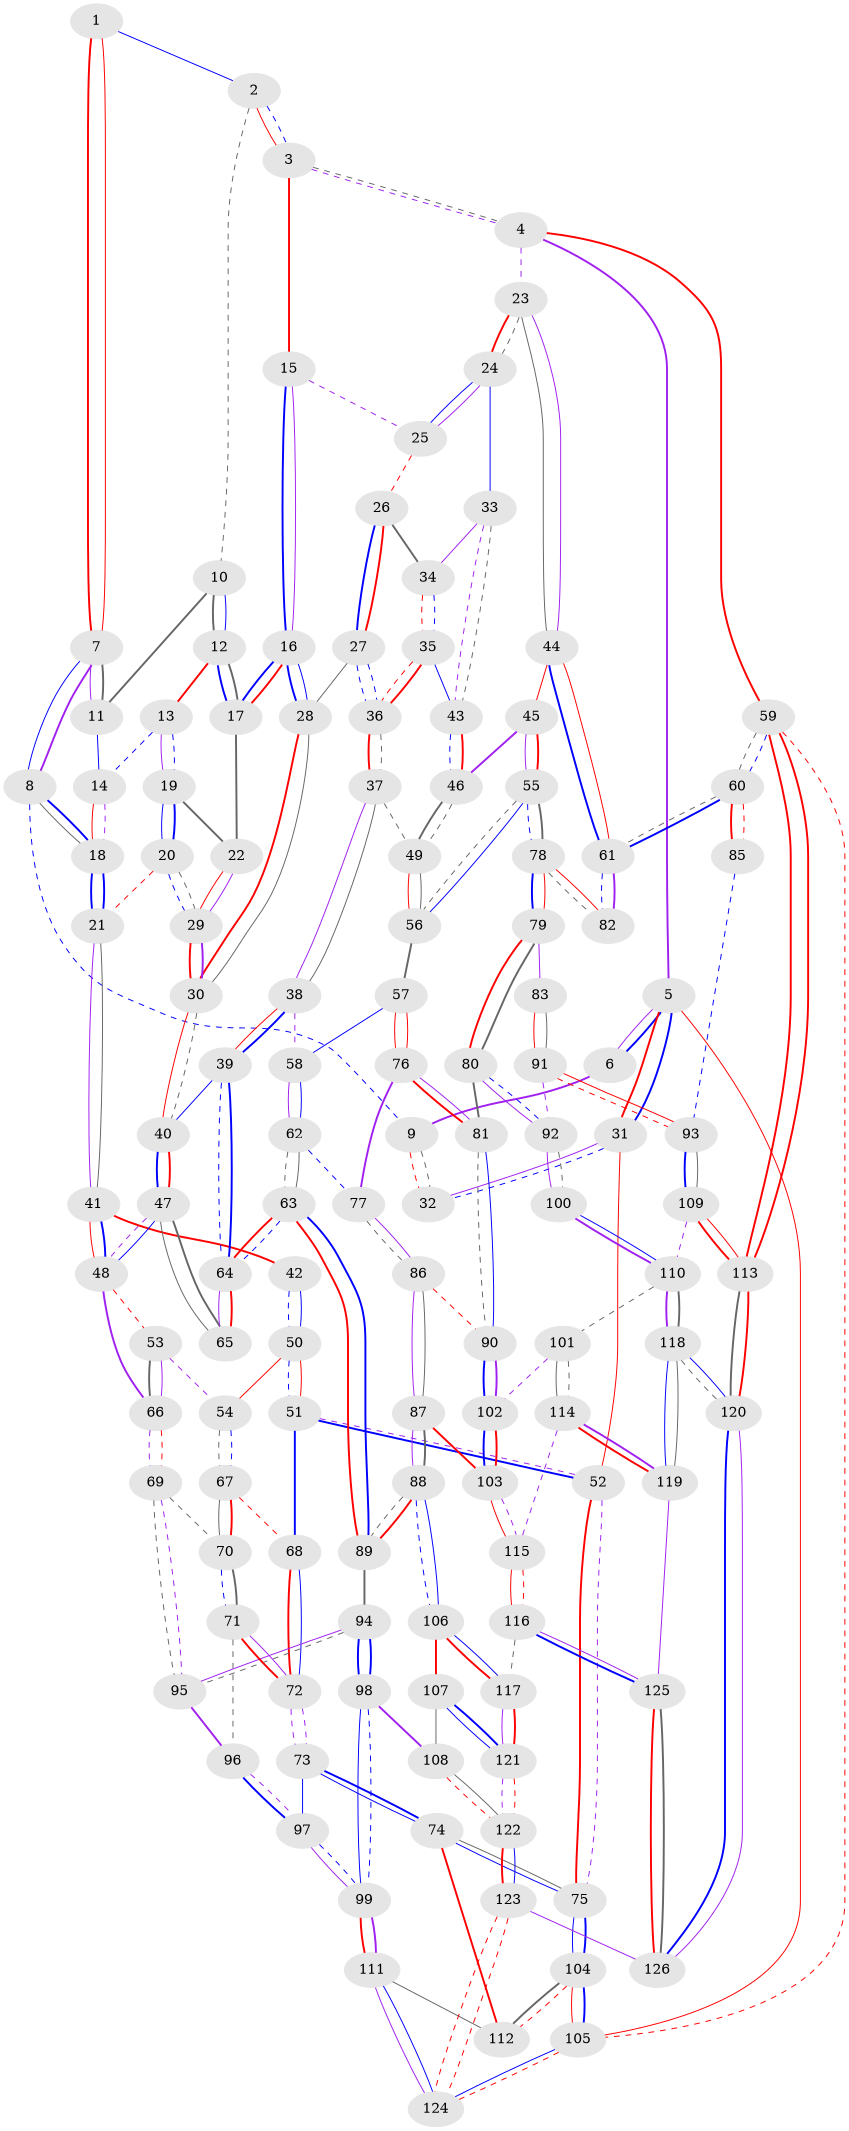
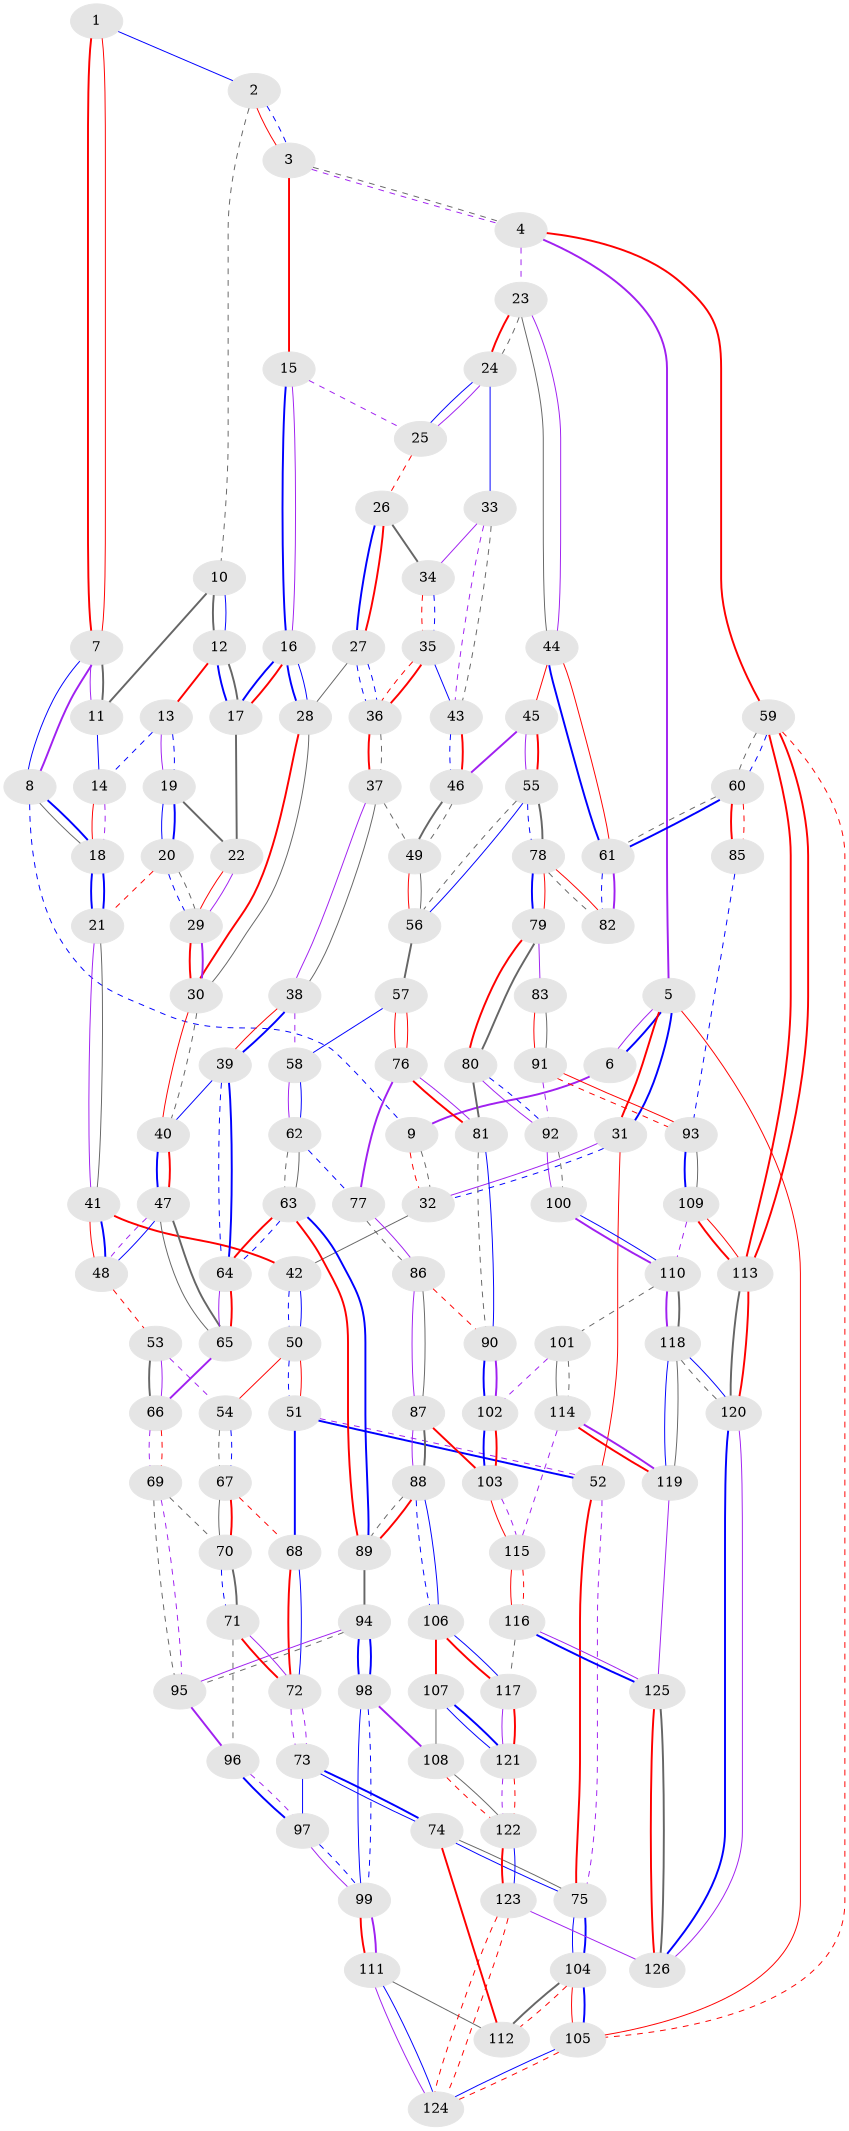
none -> (362, 1239)
(116, 1347) -> (195, 1374)
